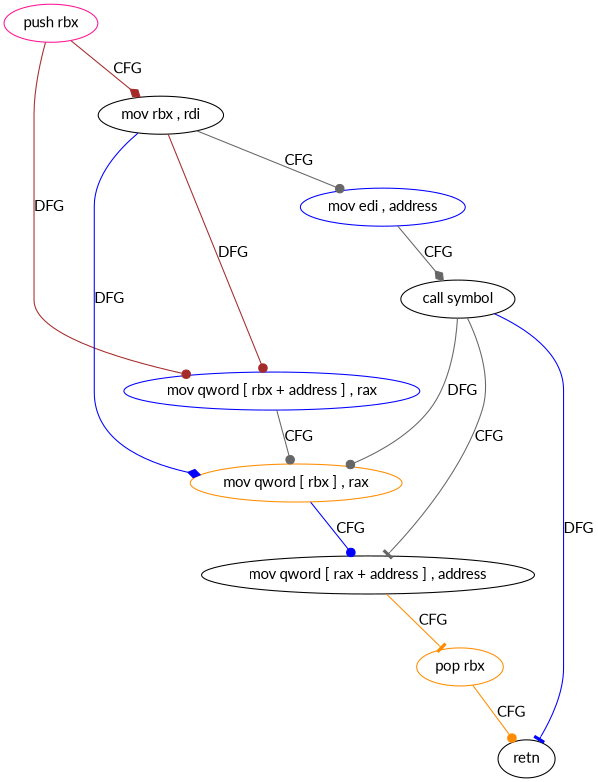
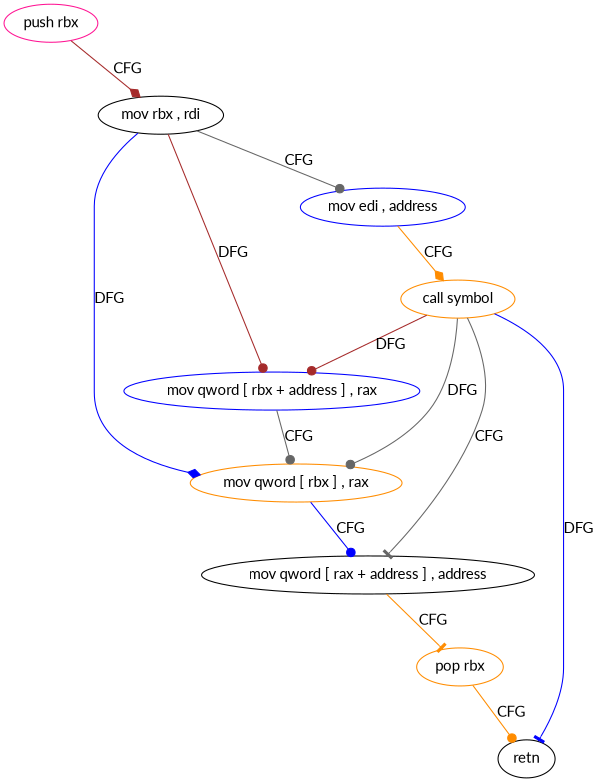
(416, 248) -> (416, 248)
(34, 257) -> (371, 342)
(458, 299) -> (458, 299)
